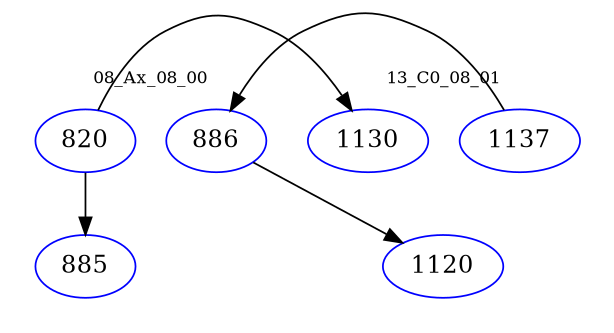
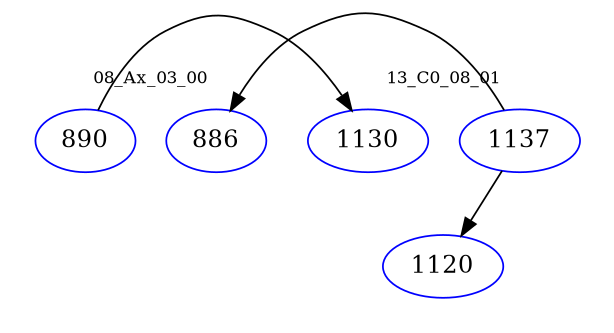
(151, 79) -> (151, 79)
(85, 141) -> (85, 141)
(320, 198) -> (486, 196)
(85, 266) -> none
